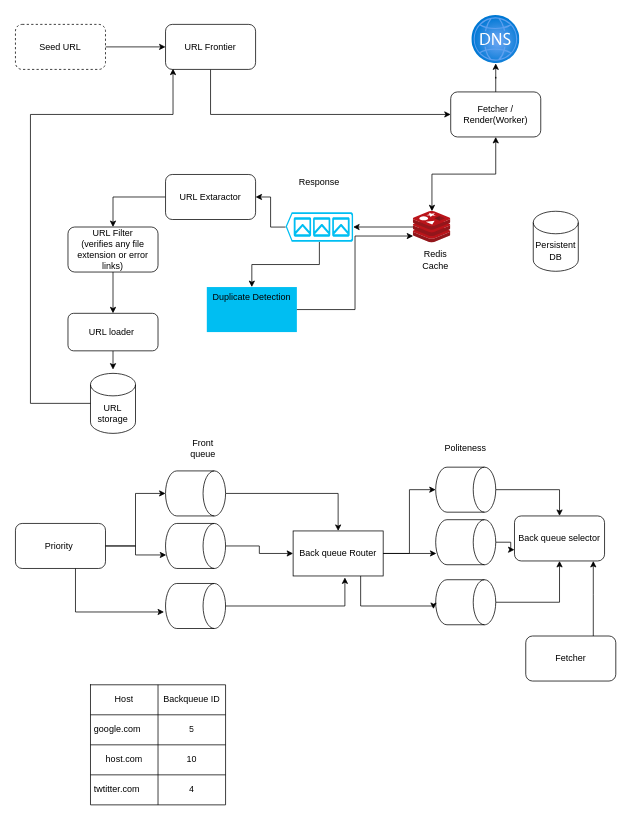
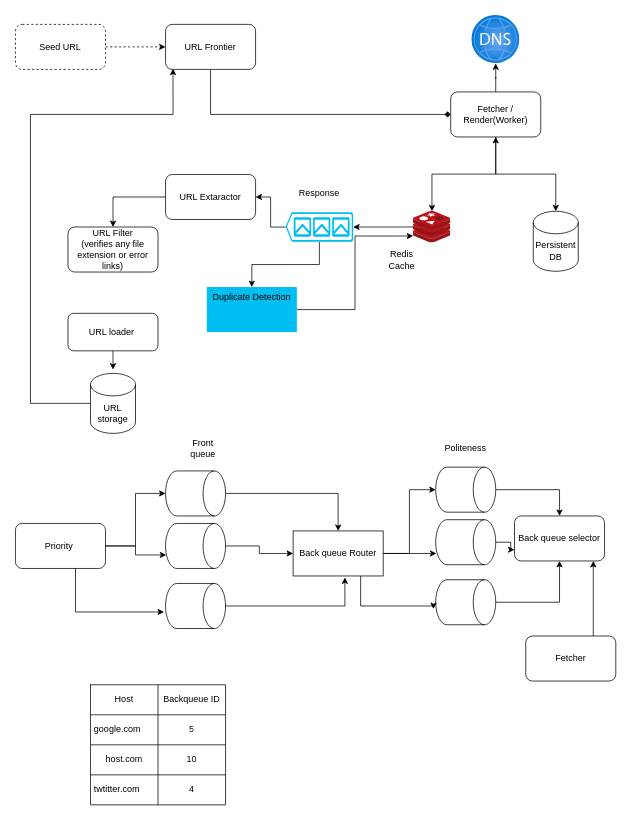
(133, 47) -> (133, 47)
(444, 114) -> (443, 114)
(319, 182) -> (319, 193)
none -> (555, 189)
(435, 260) -> (402, 260)
(113, 306) -> none
